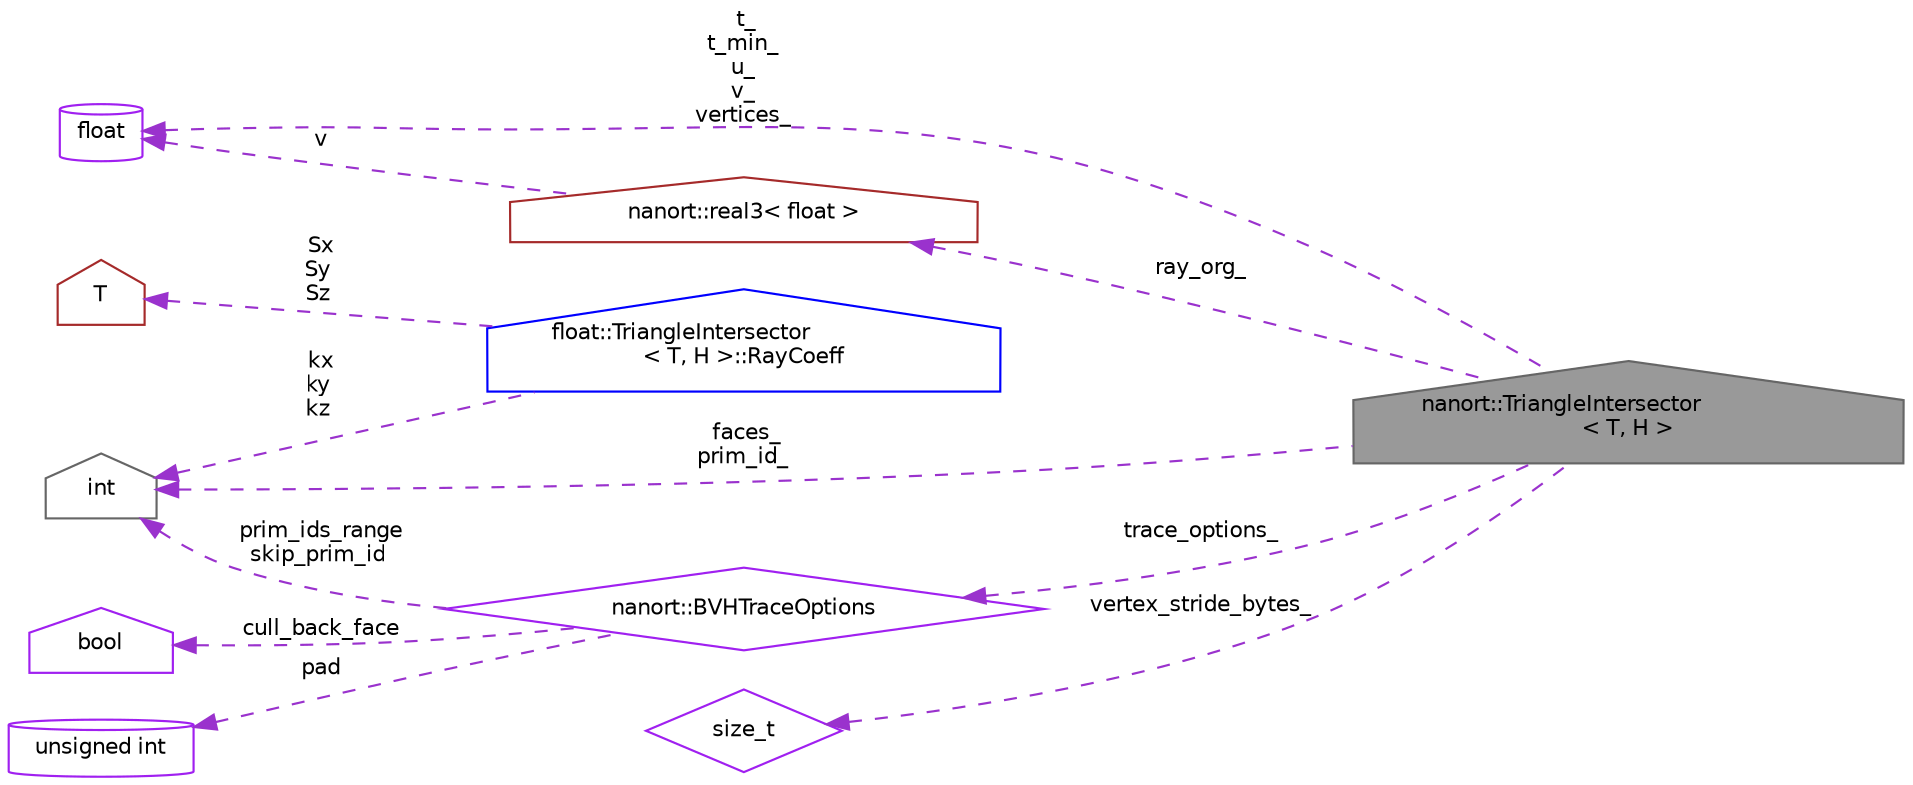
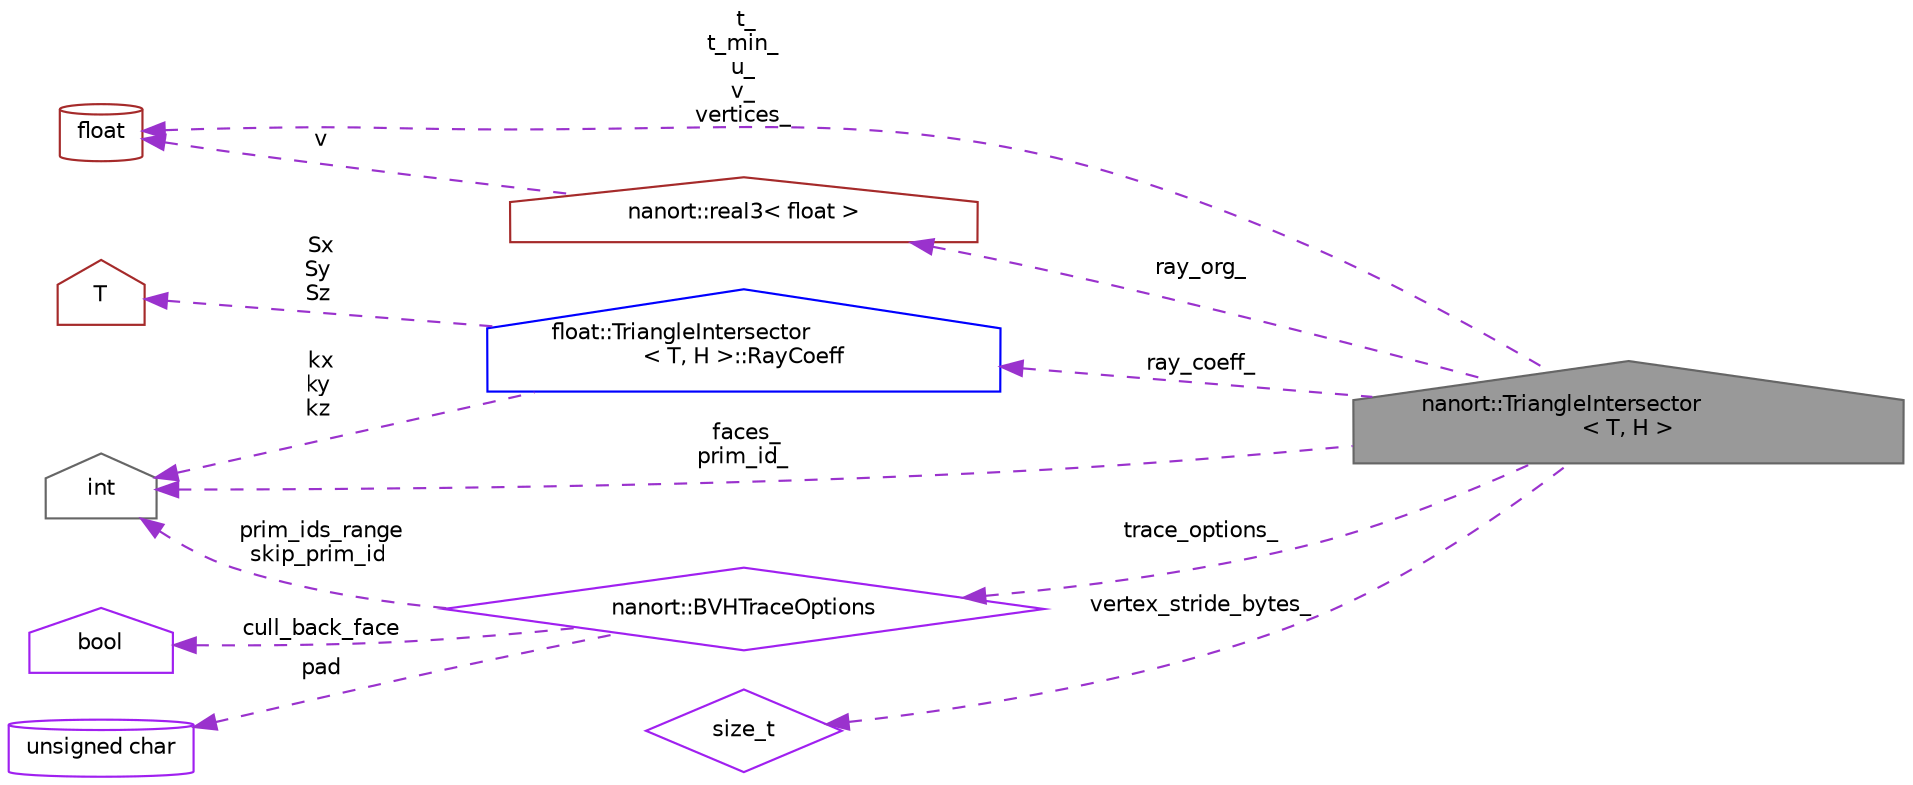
(101, 133) -> (101, 133)
none -> (1198, 383)
(101, 748) -> (101, 748)
